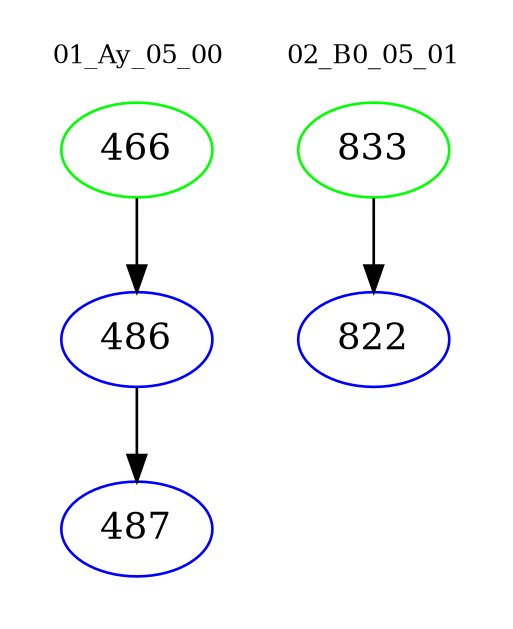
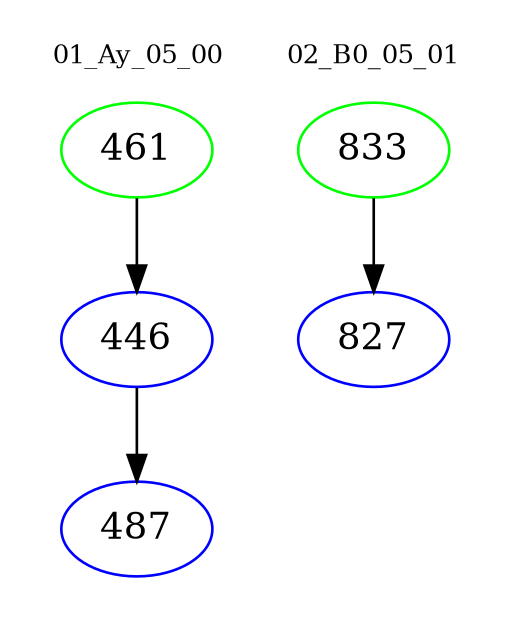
(137, 150) -> (137, 150)
(137, 340) -> (137, 340)
(374, 340) -> (374, 340)
